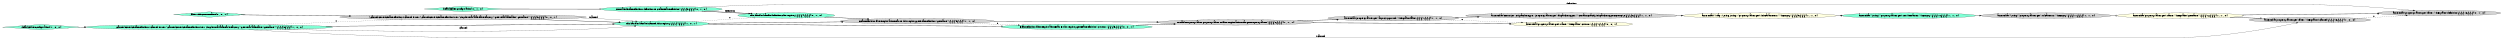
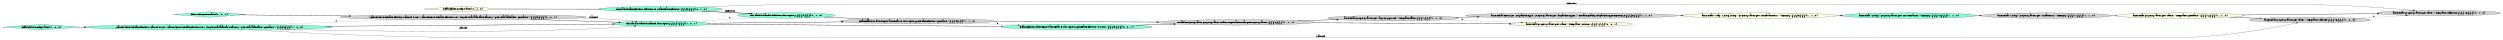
(463, 9) -> (463, 9)
